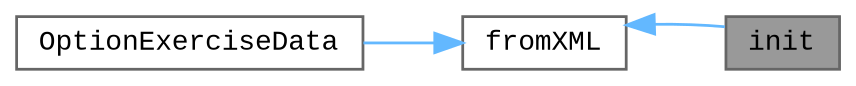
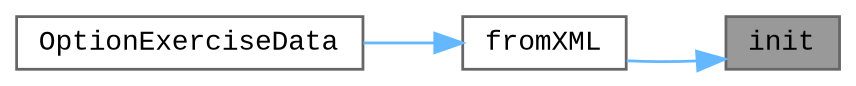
(690, 25) -> (662, 62)
